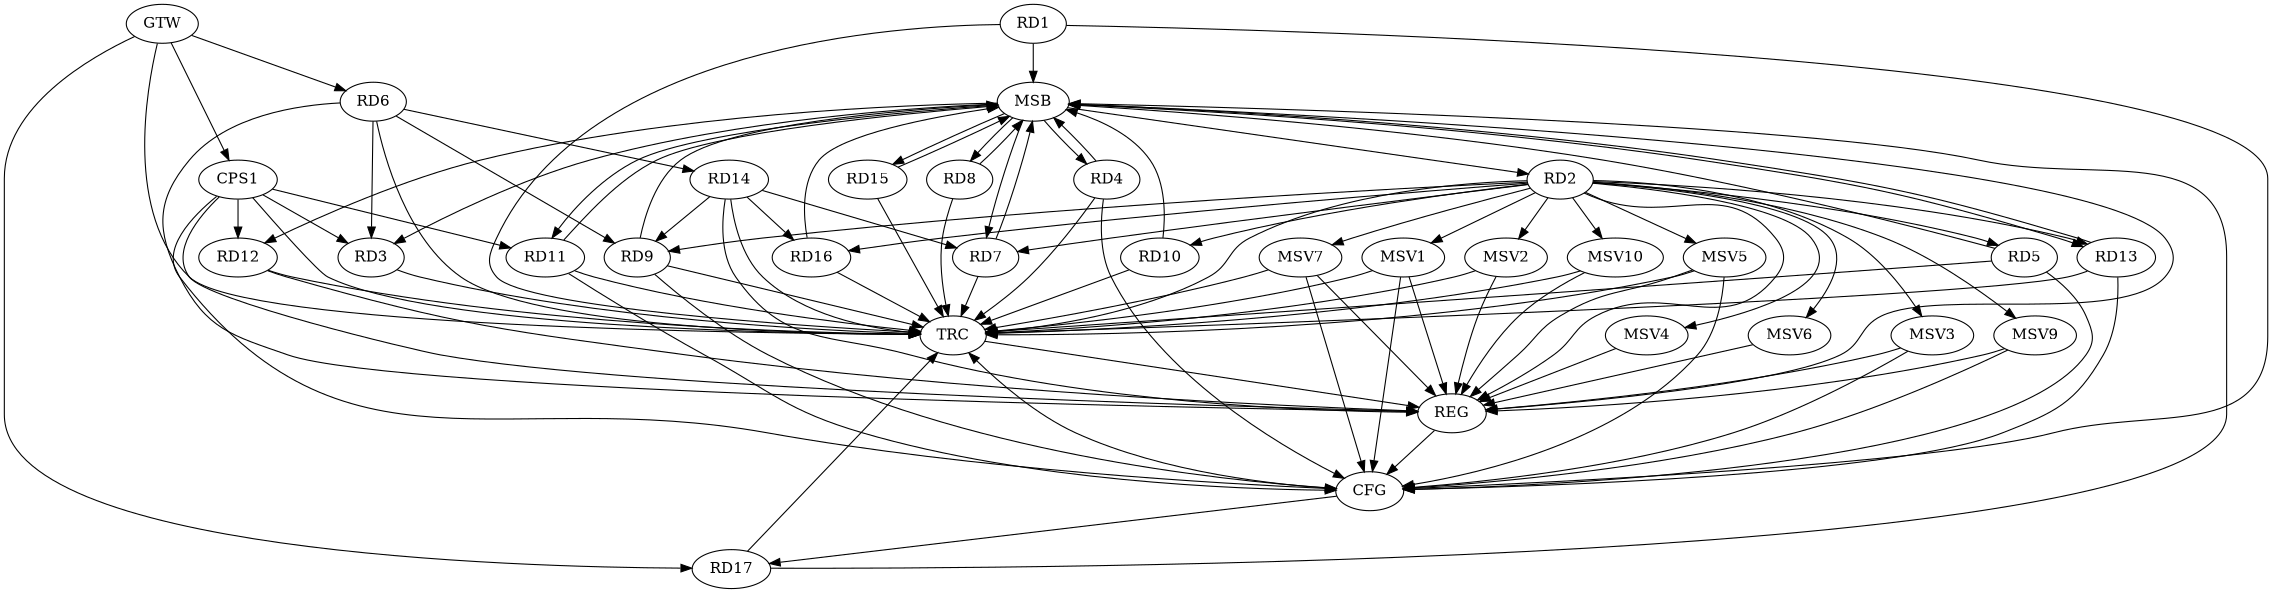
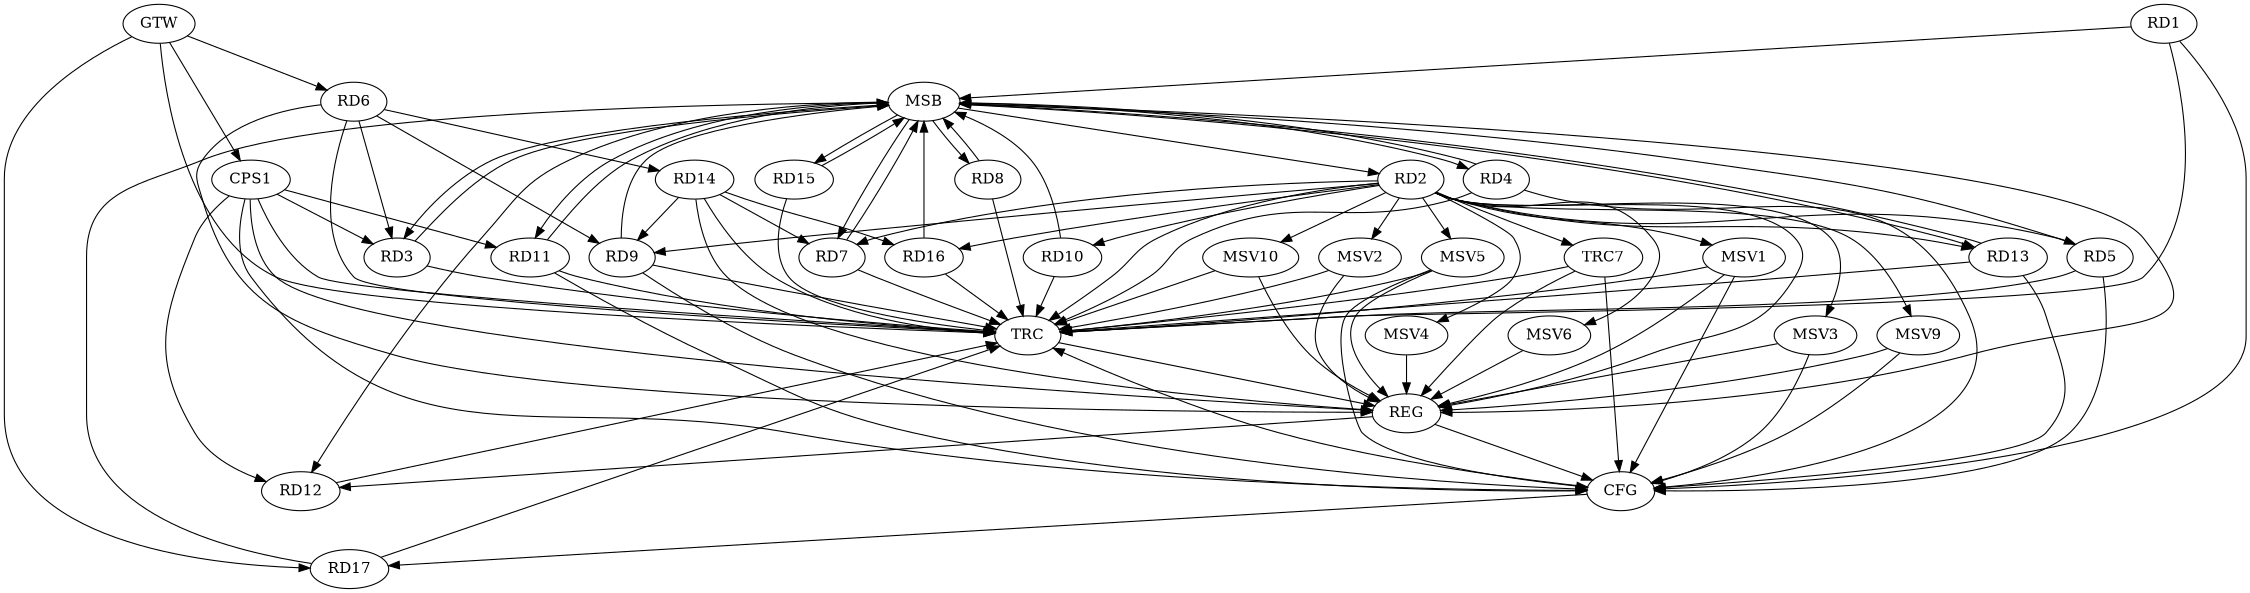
none -> (510, 161)
(1300, 258) -> (1603, 258)
(833, 372) -> (862, 452)
